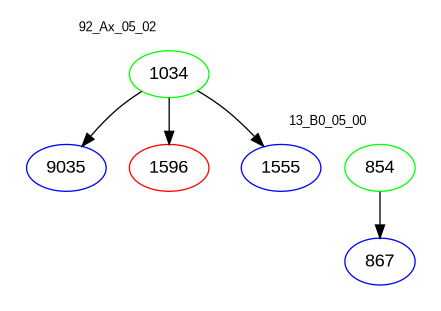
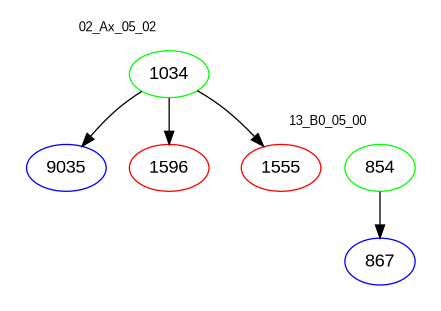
(118, 28) -> (118, 28)
(281, 168) -> (281, 168)
